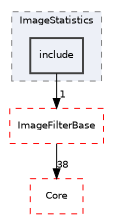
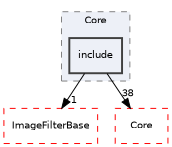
(57, 21) -> (96, 21)
(57, 156) -> (116, 88)
